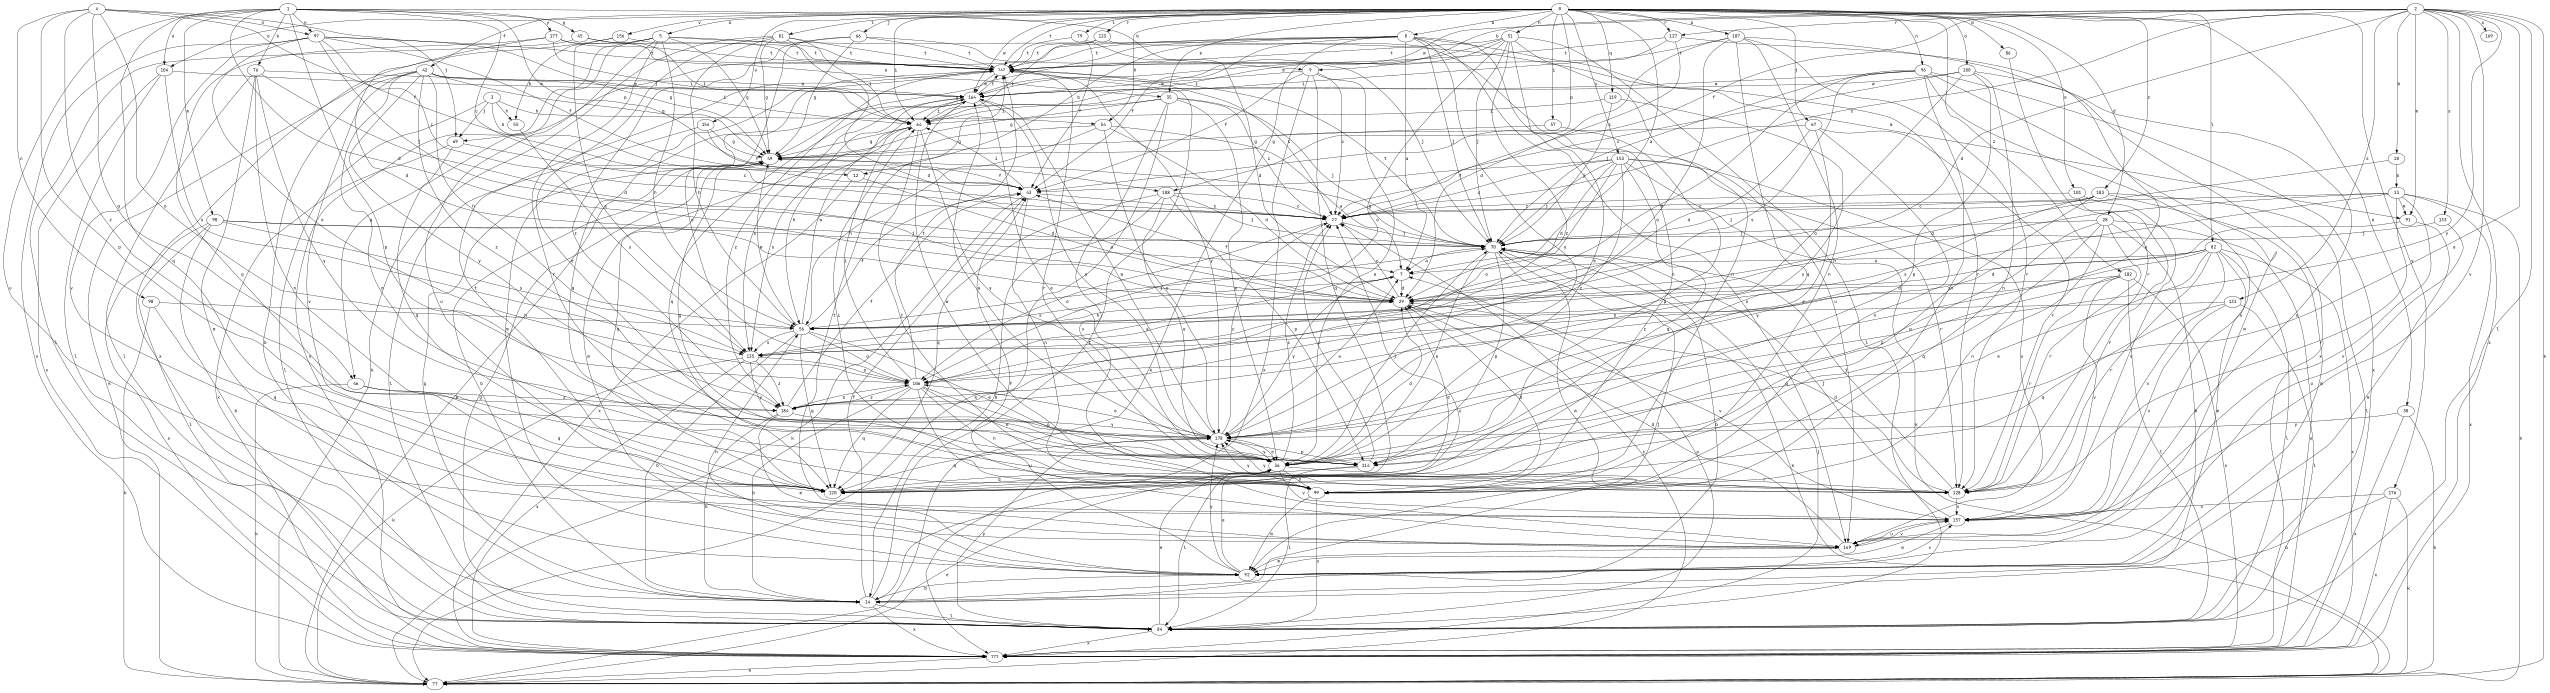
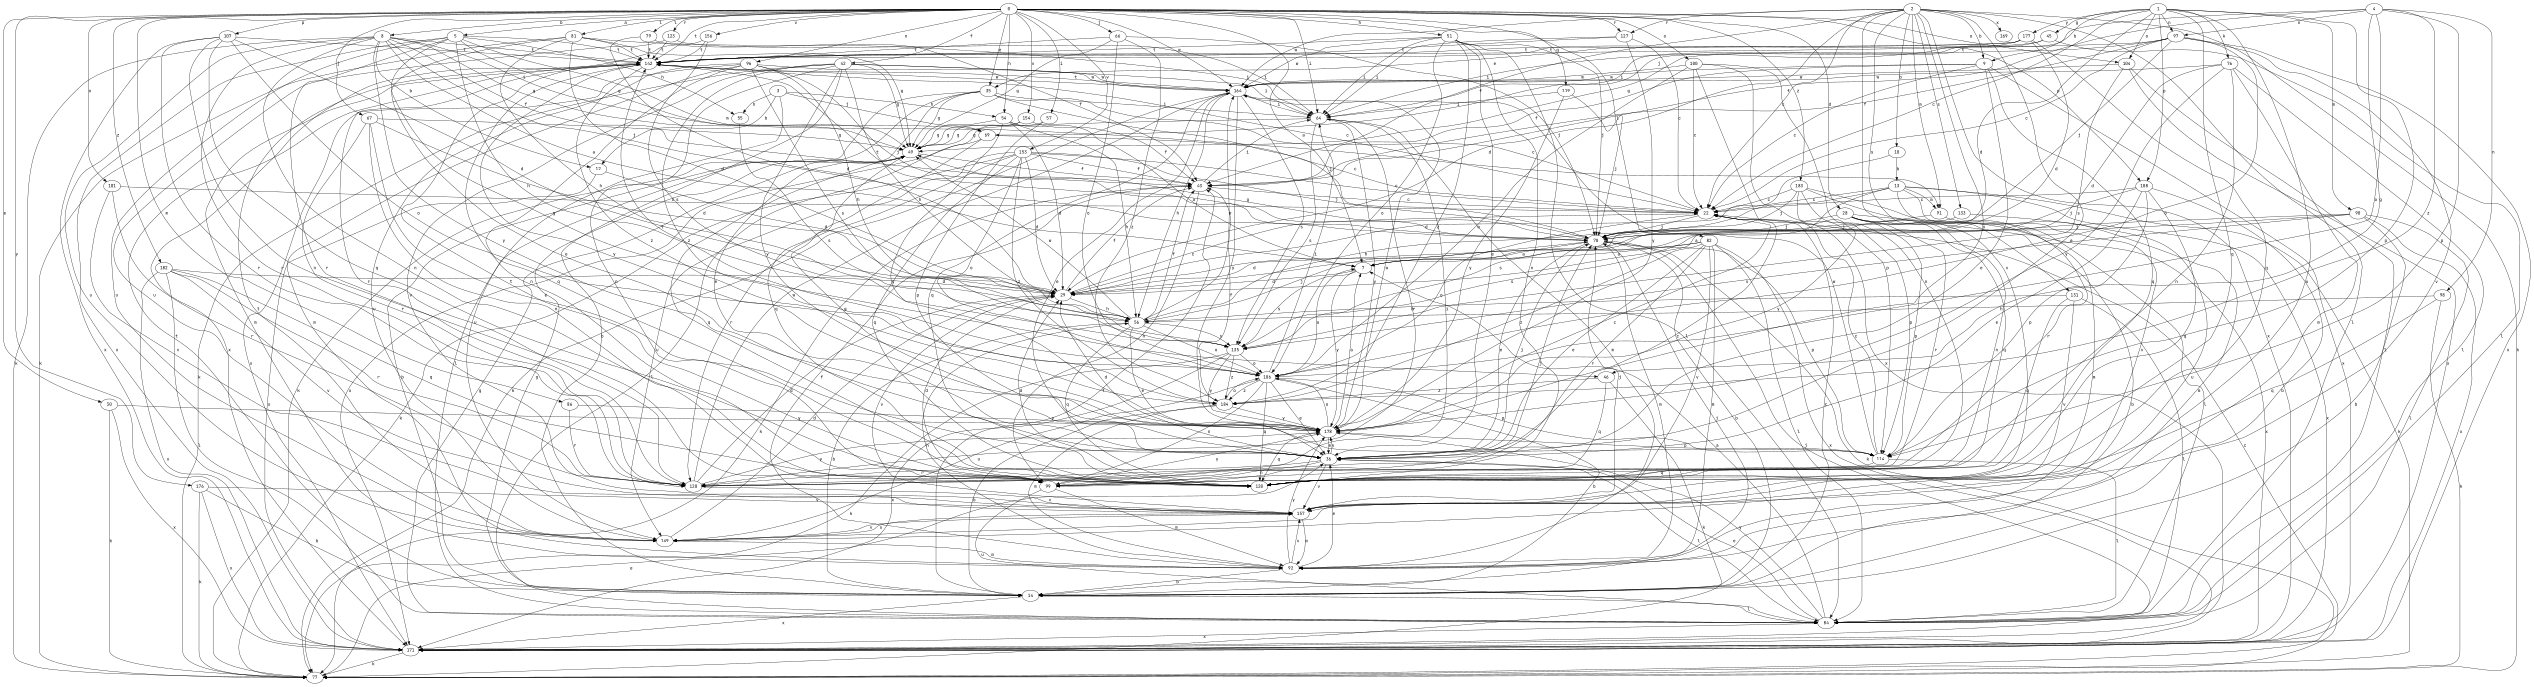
(2277, 332) -> (1771, 641)
none -> (929, 416)
